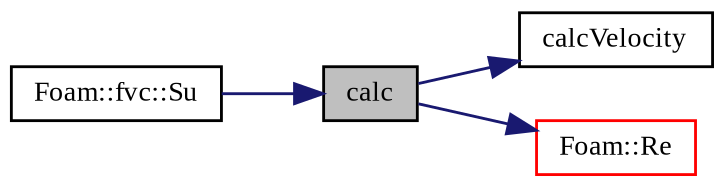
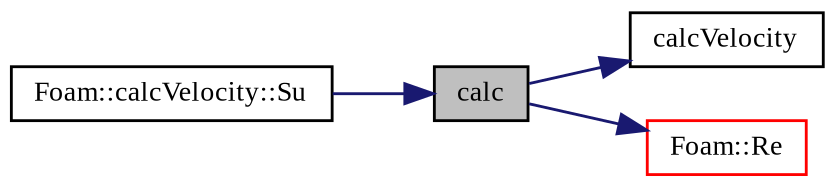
(116, 94) -> (172, 94)
